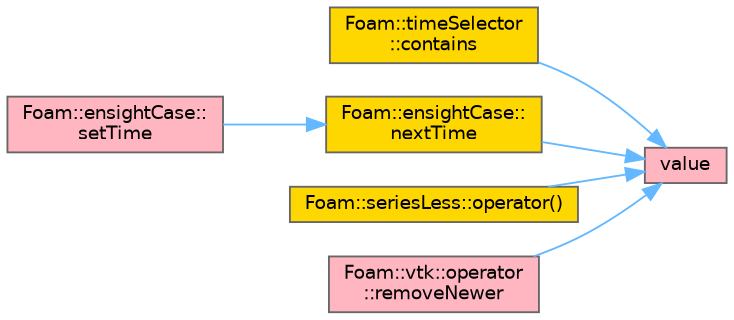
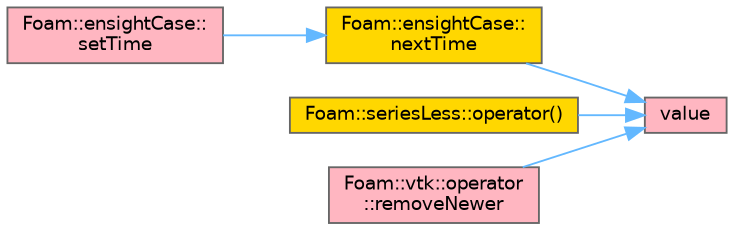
(434, 35) -> none
